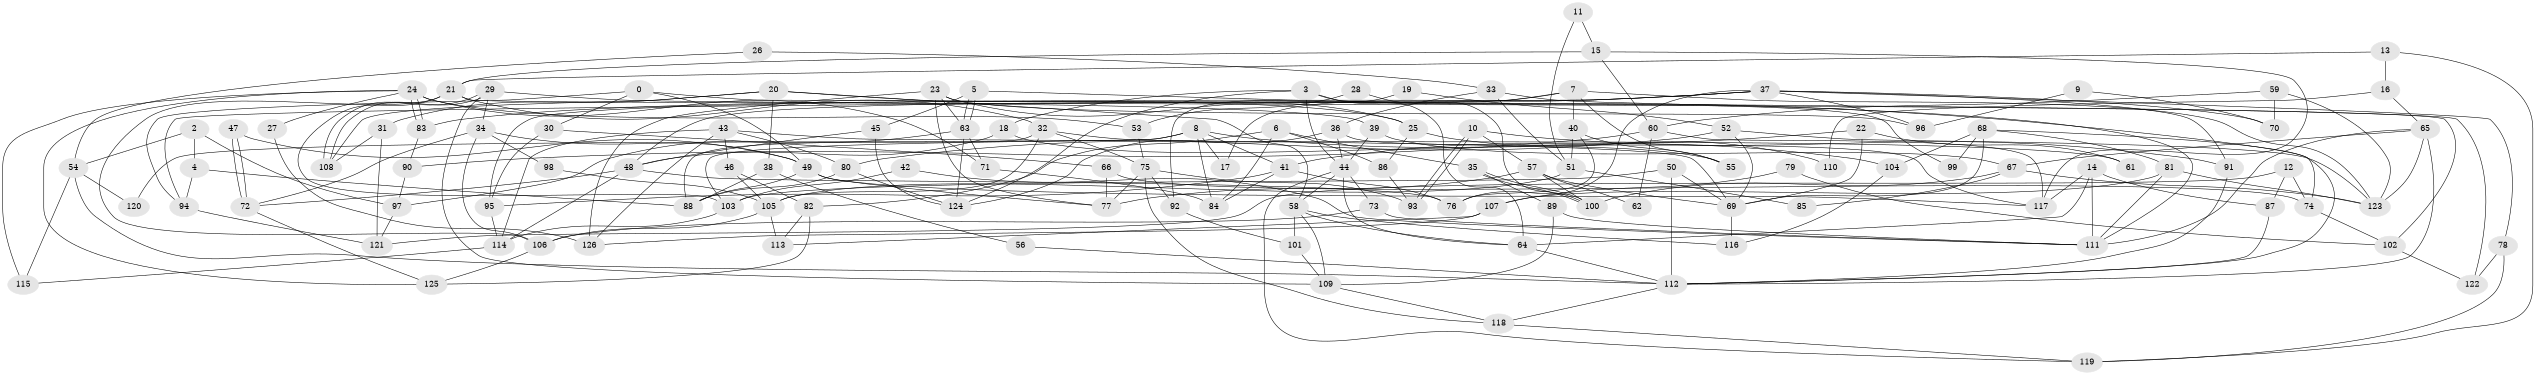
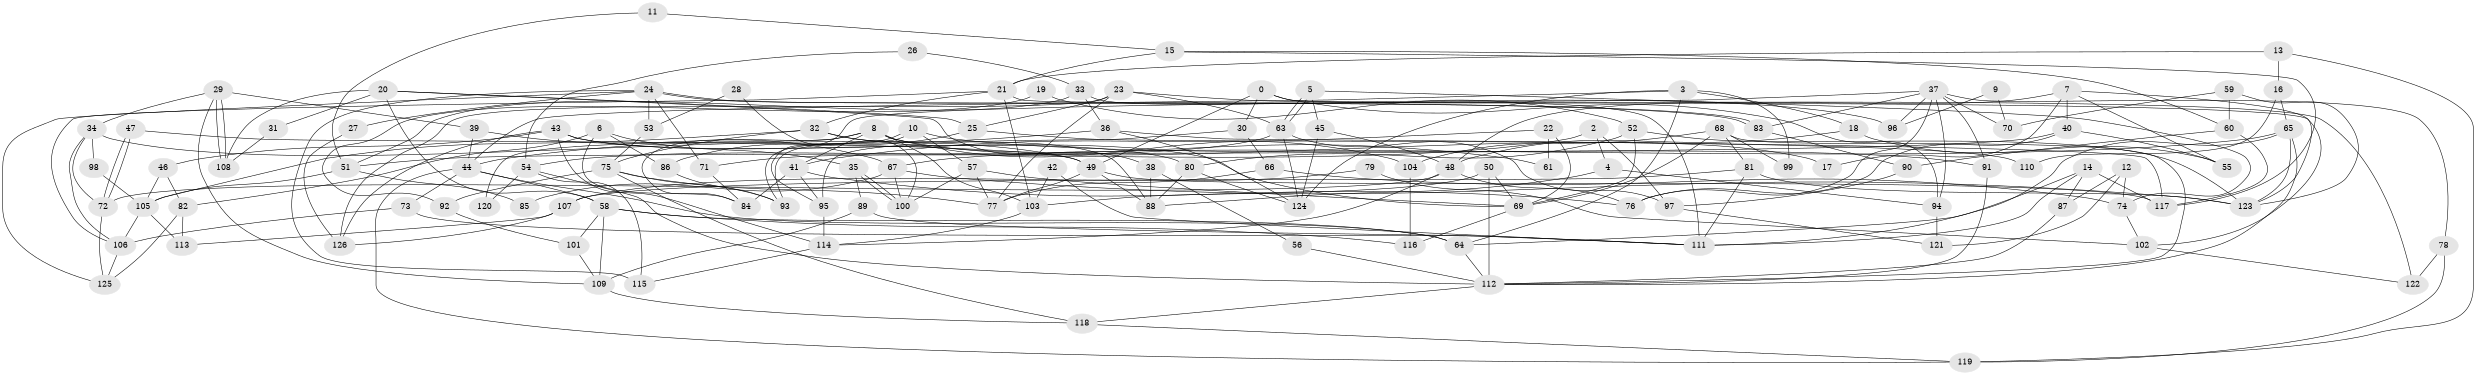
(379, 180) -> none
(1637, 207) -> none
